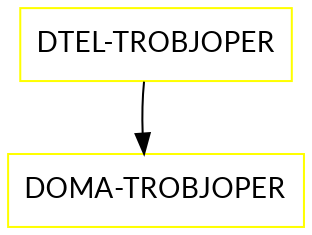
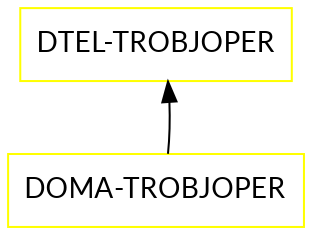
(142, 108) -> (170, 128)
